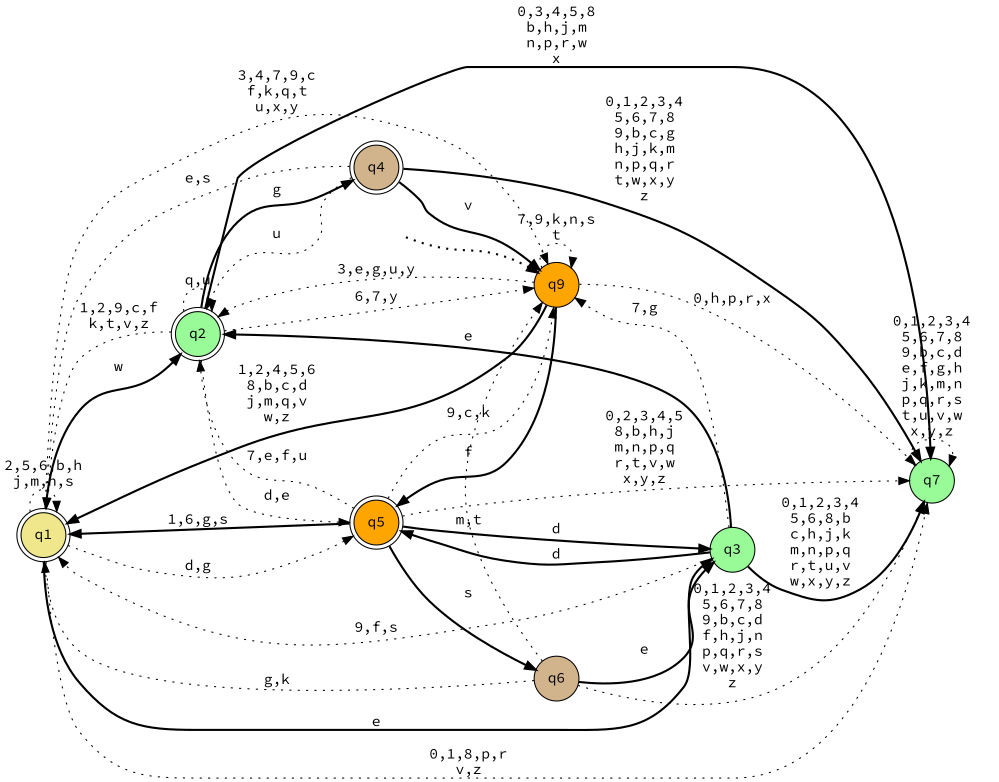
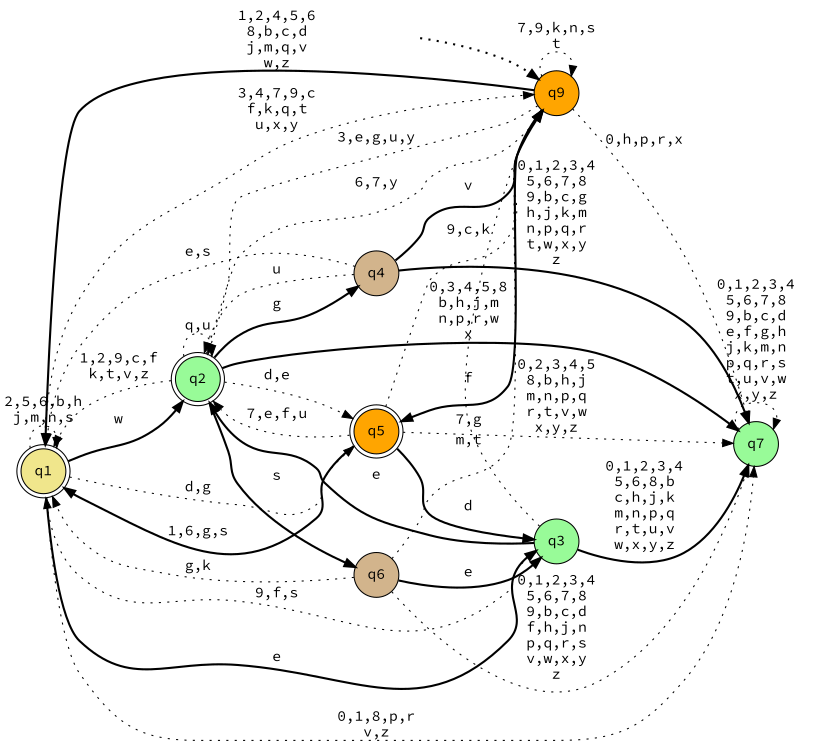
(376, 168) -> (376, 273)
(559, 564) -> none
(448, 617) -> (250, 498)
